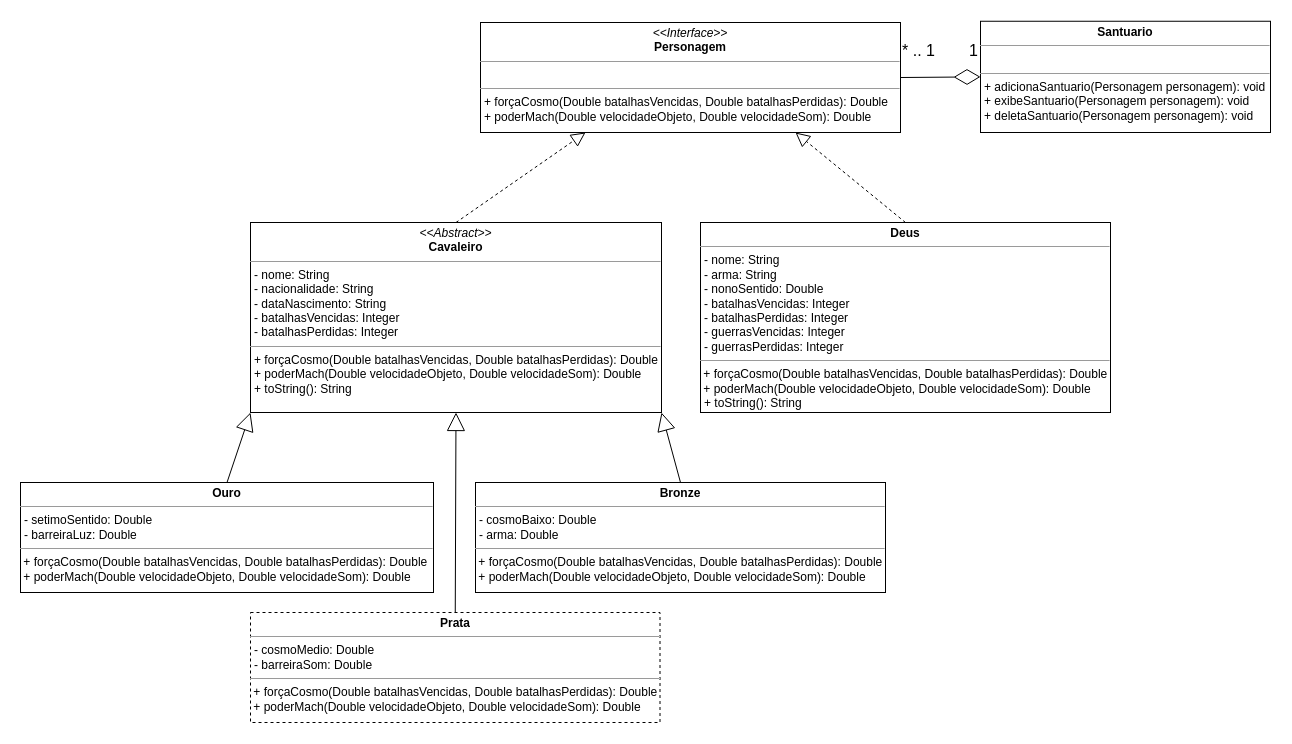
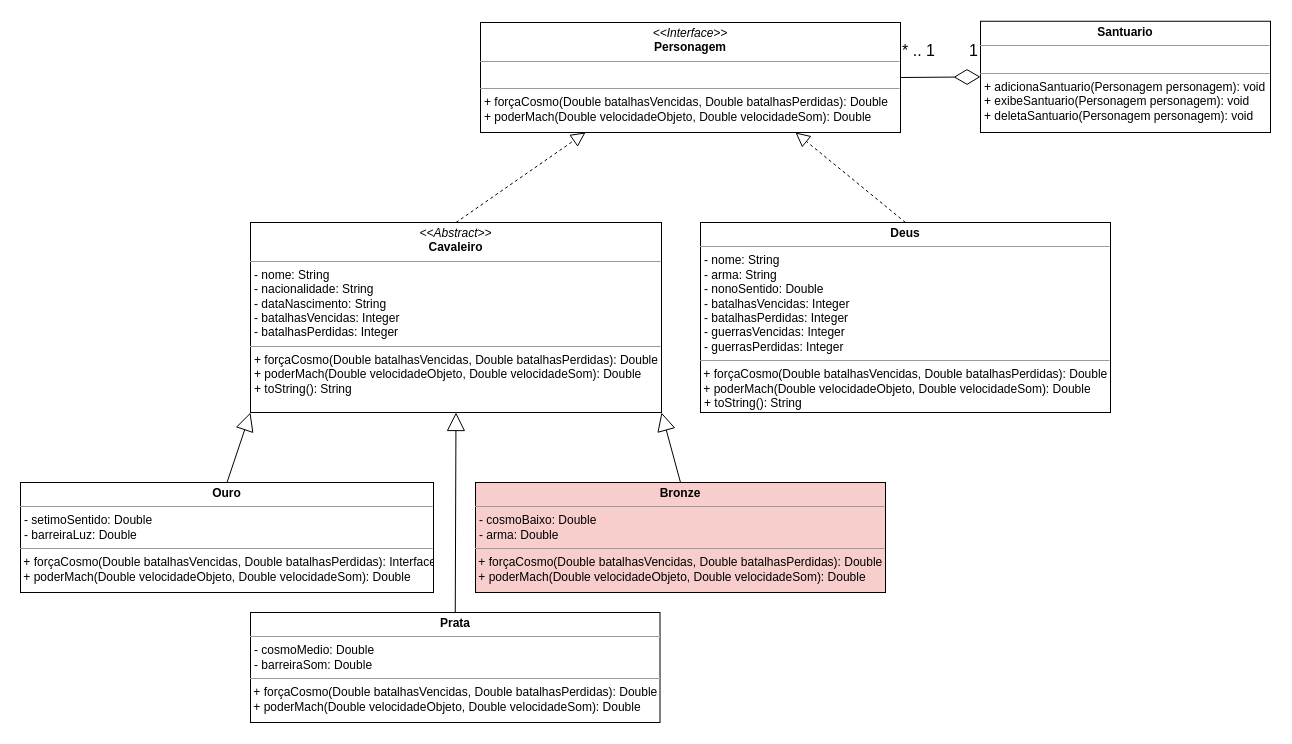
(234, 519) -> (246, 519)
(681, 538) -> (681, 538)
(455, 668) -> (455, 668)
